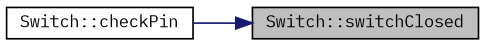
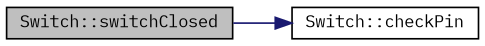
(214, 23) -> (254, 23)
